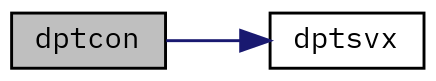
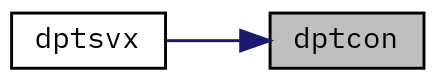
(203, 41) -> (203, 41)
